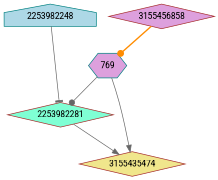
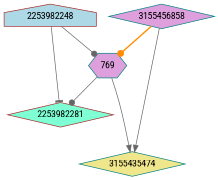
(50, 16) -> (50, 16)
(162, 16) -> (162, 16)
none -> (77, 39)
(93, 137) -> (148, 87)
(132, 164) -> (132, 164)
